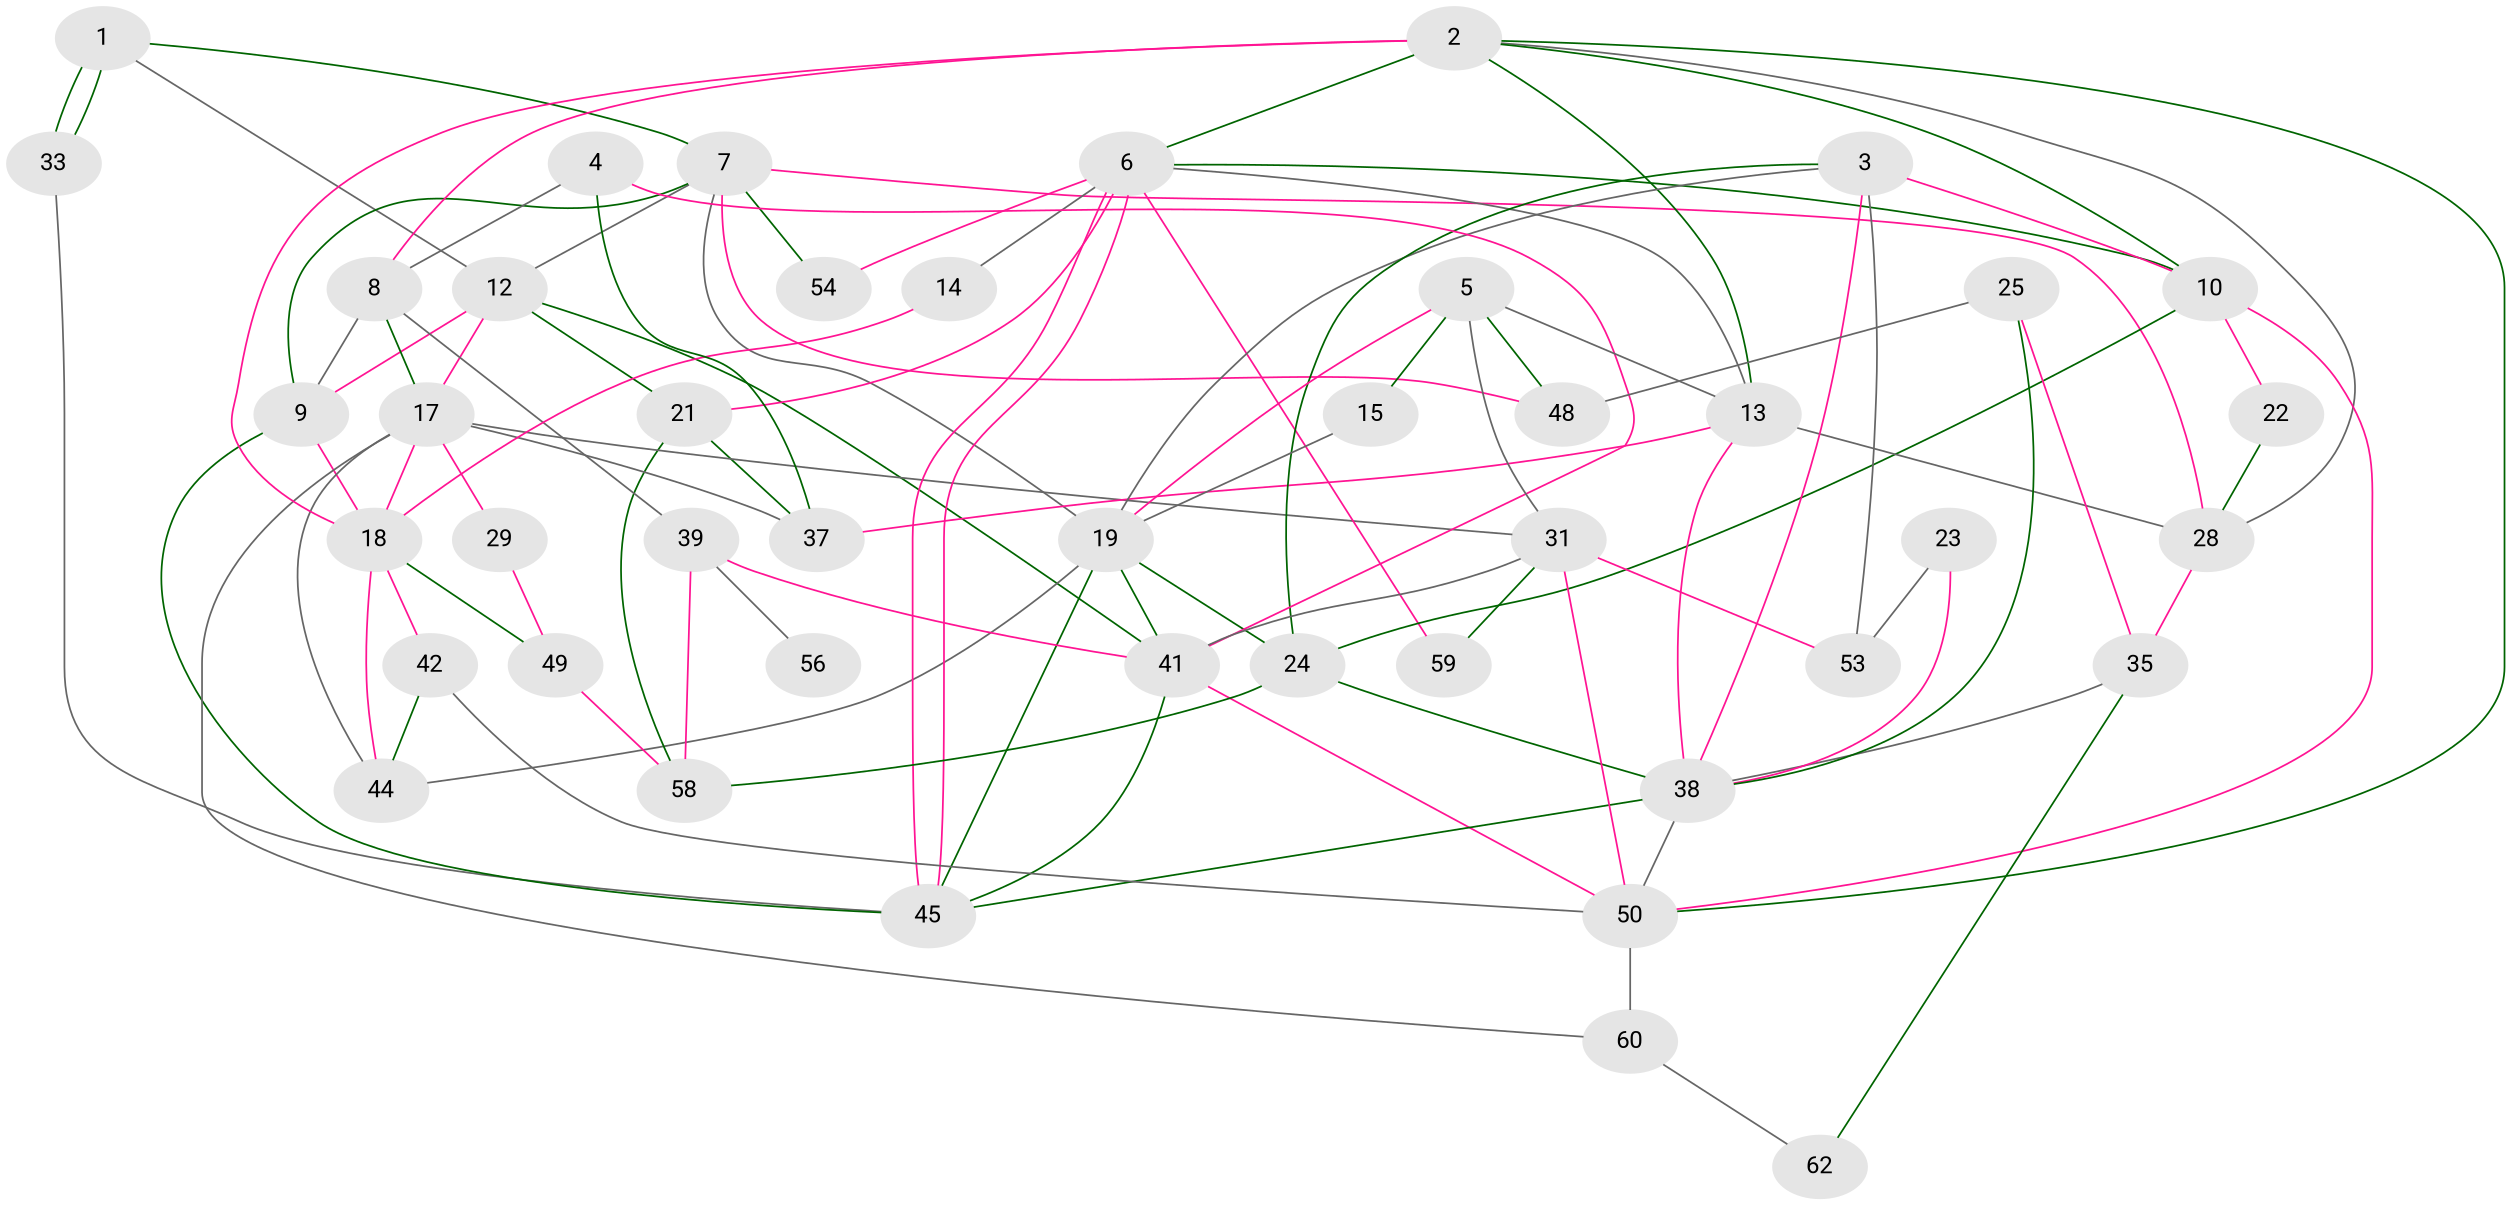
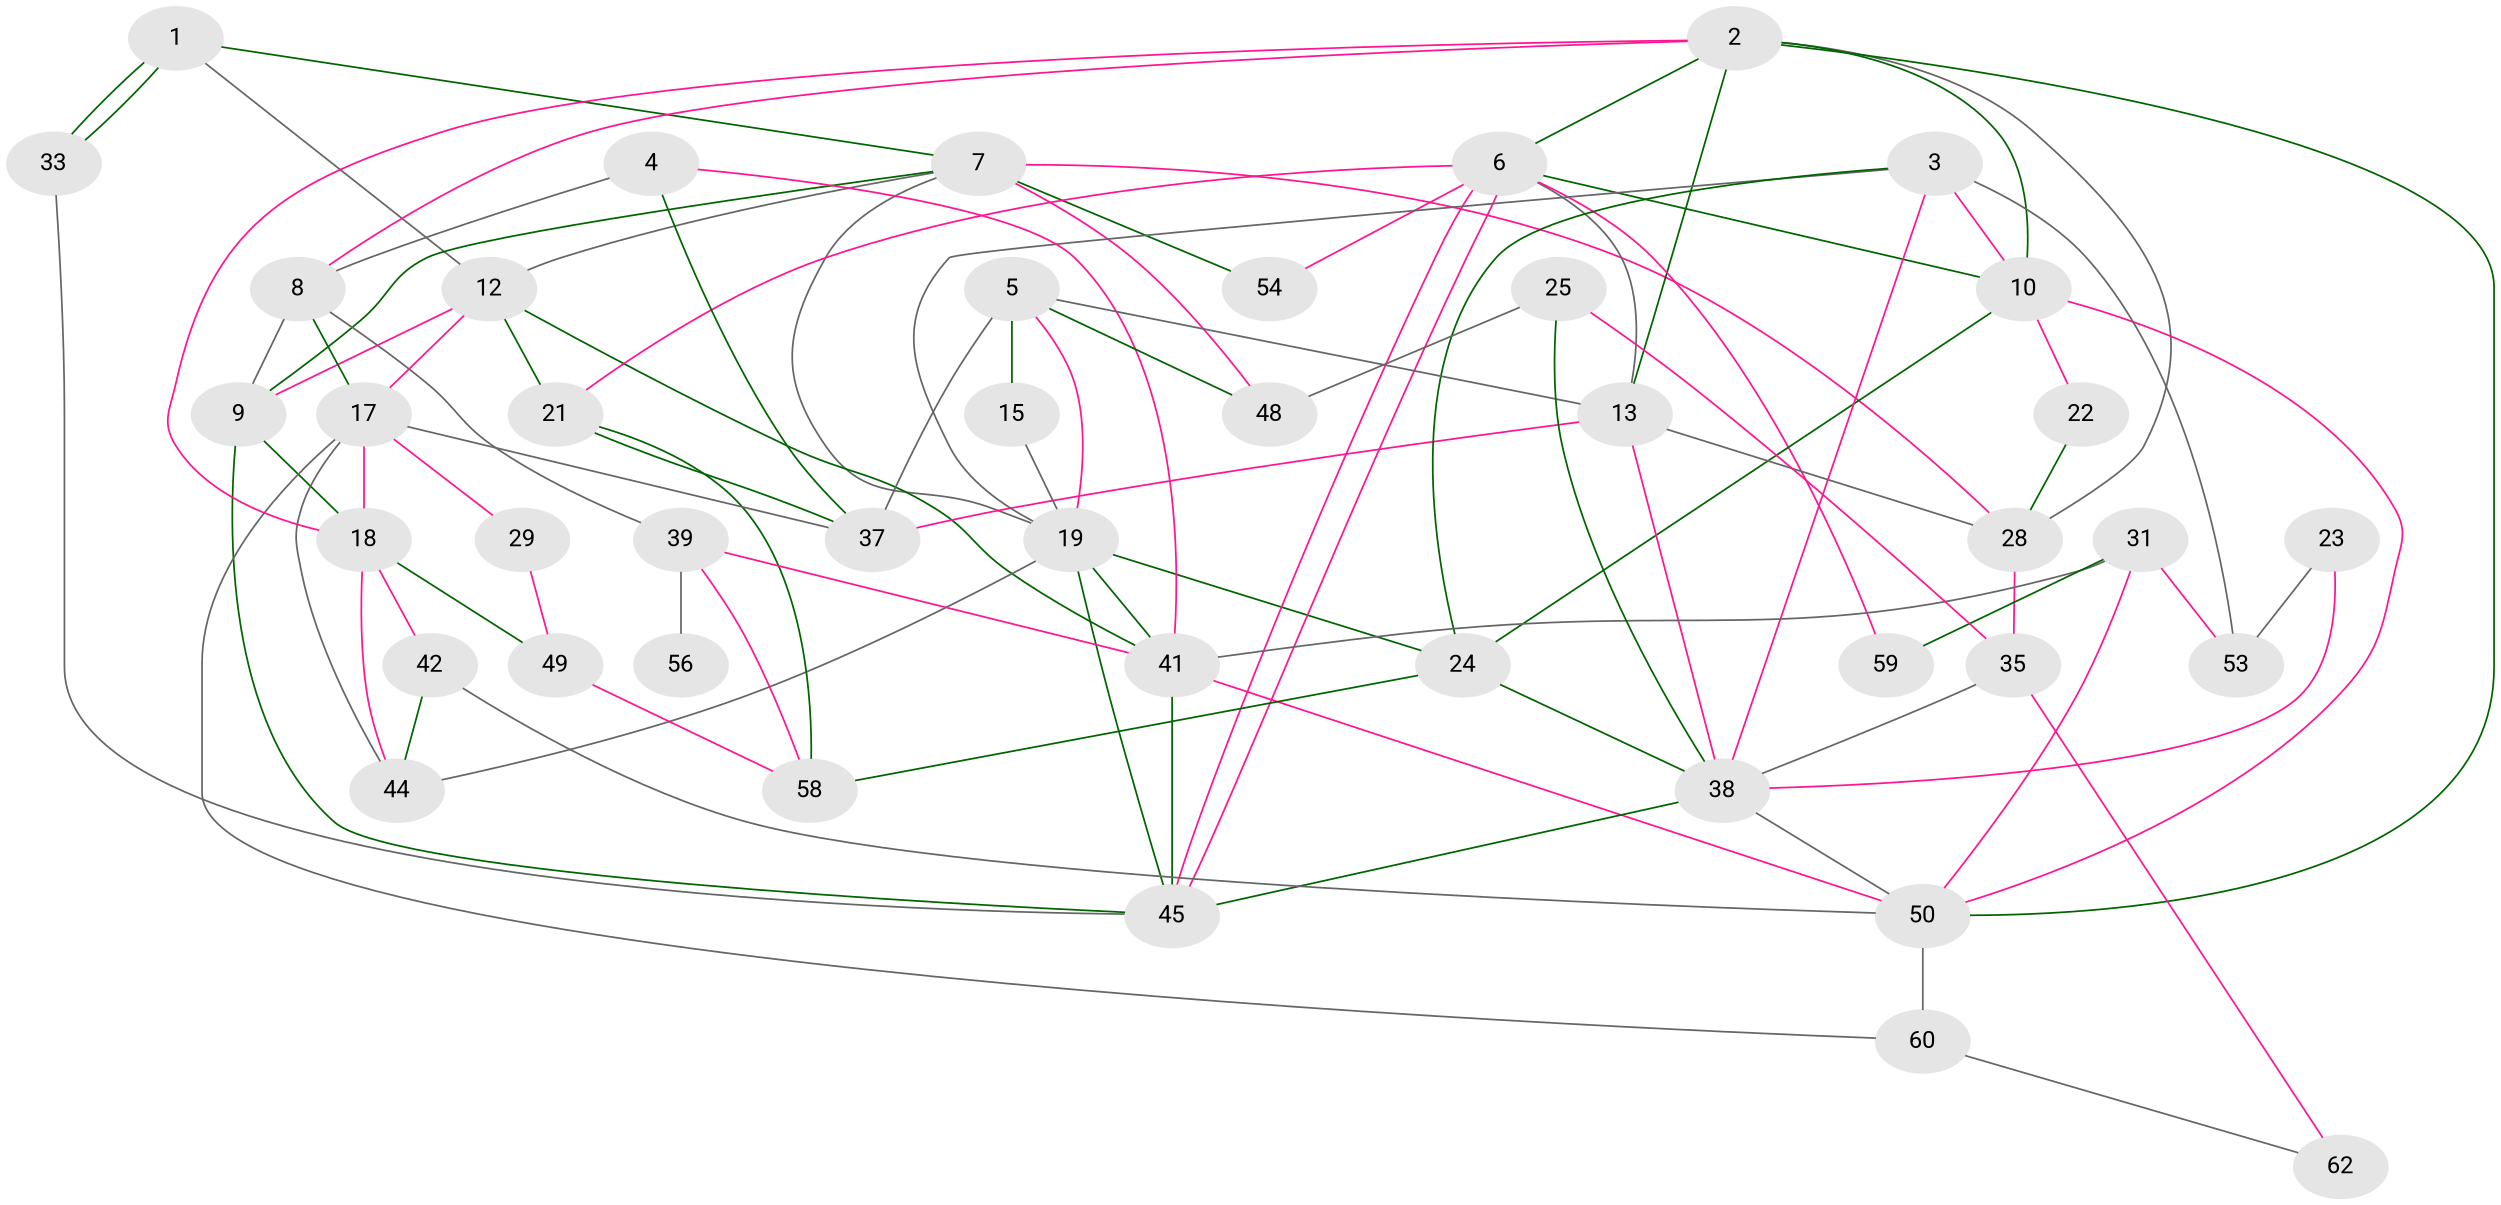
(949, 289) -> none
(1491, 421) -> (942, 396)
(343, 485) -> (290, 466)
(991, 487) -> none
(1980, 916) -> (2177, 916)
